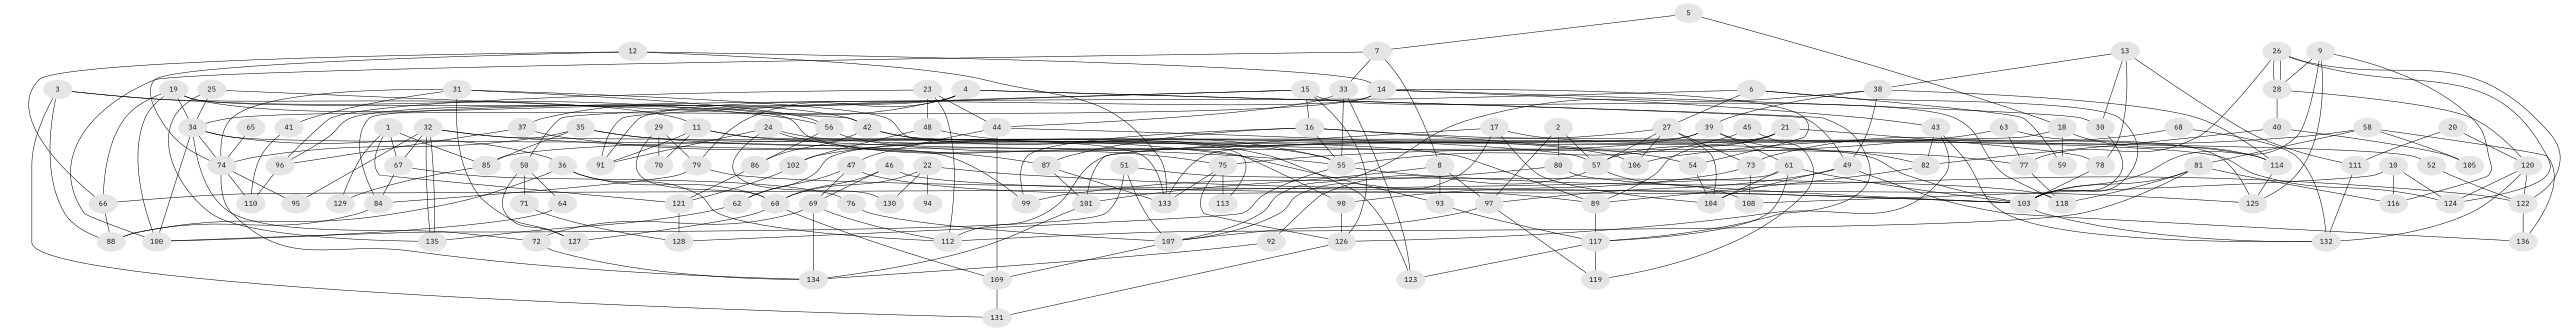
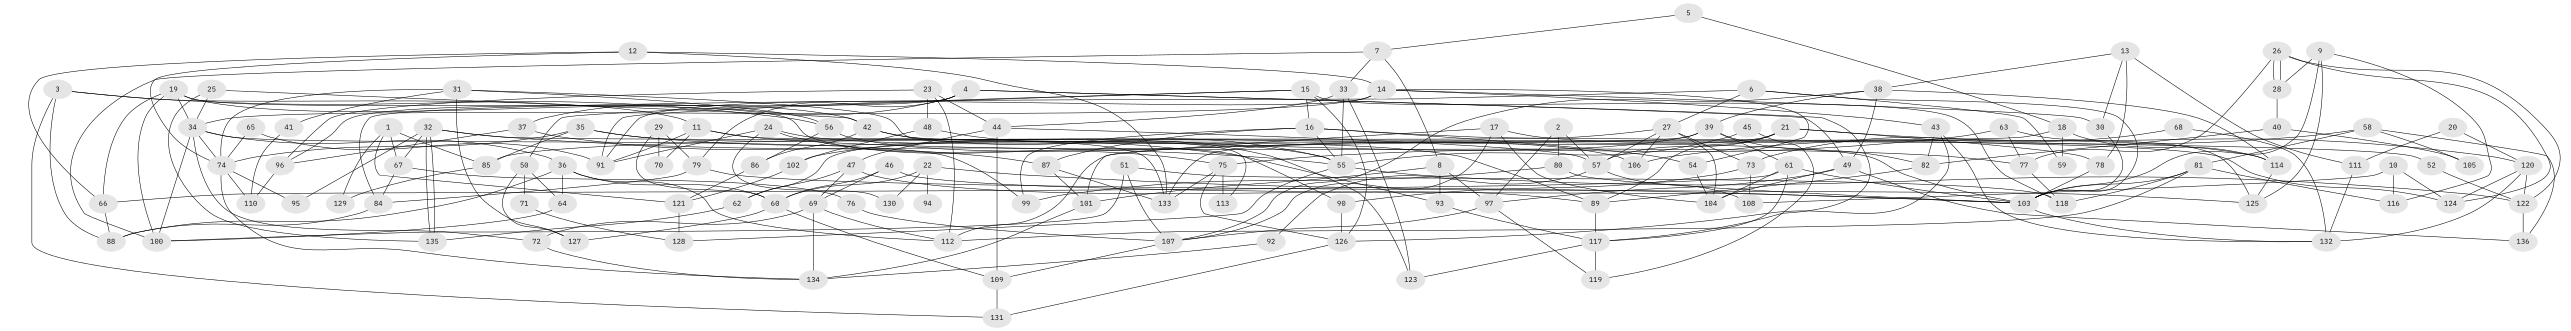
(2414, 104) -> (2337, 142)
none -> (426, 147)
none -> (563, 185)
